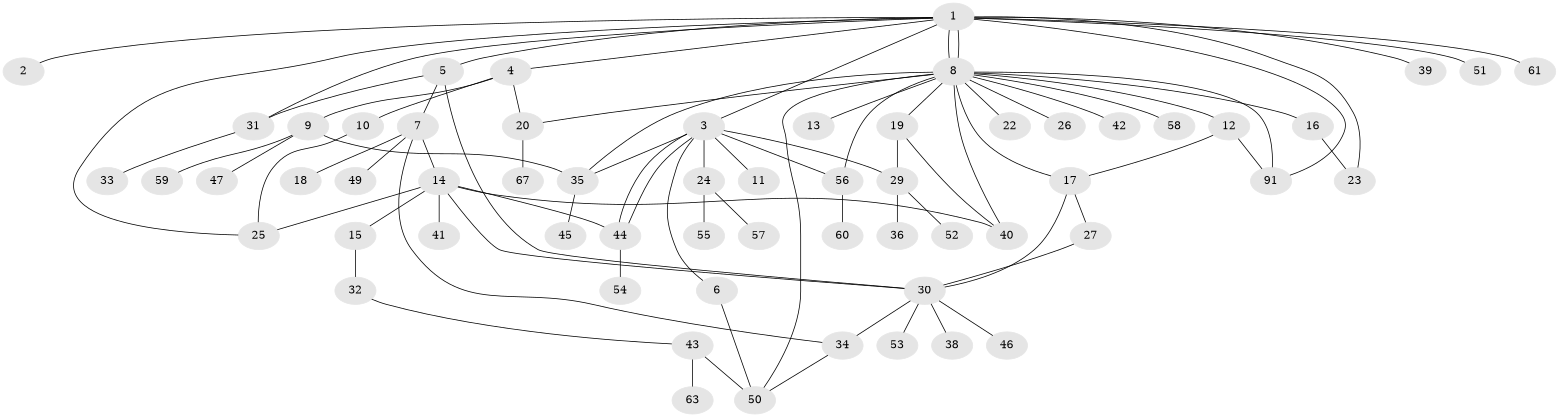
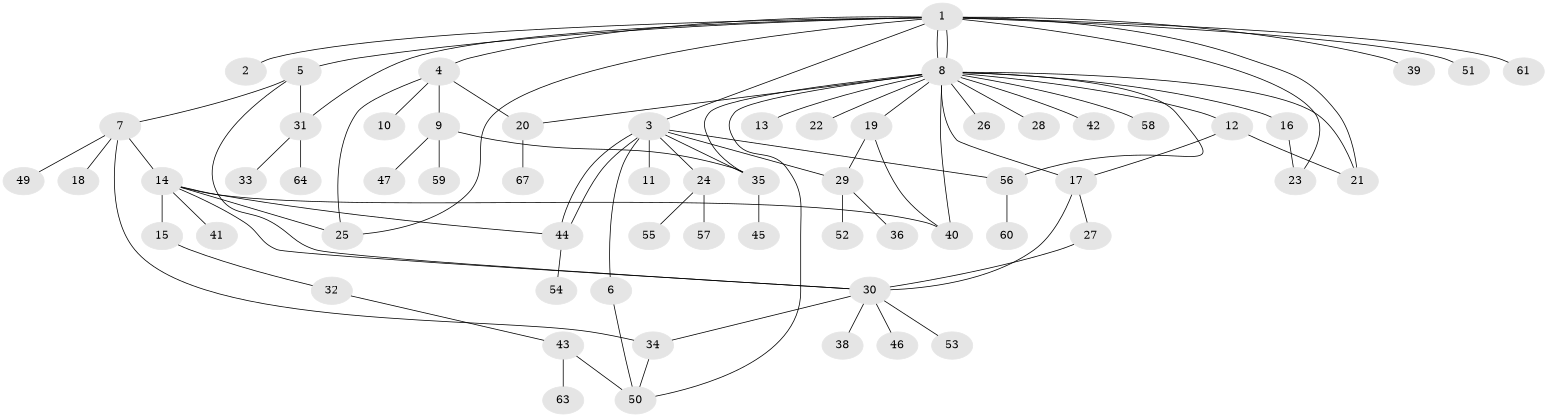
none -> (1039, 126)
(282, 159) -> (348, 130)
none -> (301, 181)
(1271, 181) -> (1358, 181)
